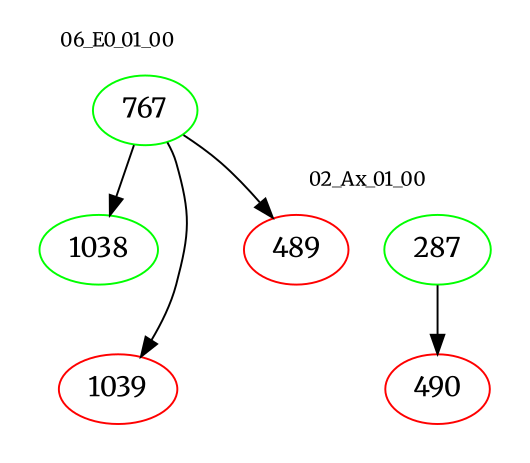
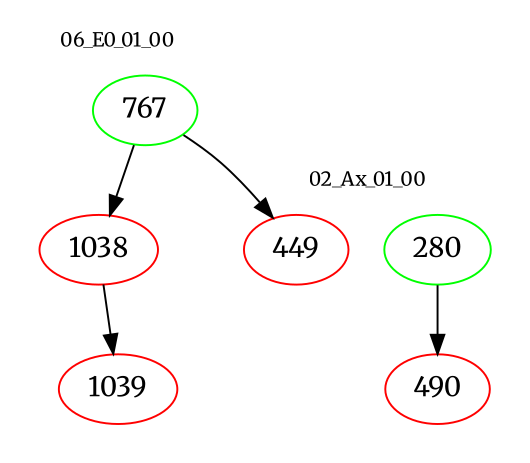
(185, 243) -> (107, 309)
(99, 250) -> (99, 250)
(296, 250) -> (296, 250)
(438, 250) -> (438, 250)
